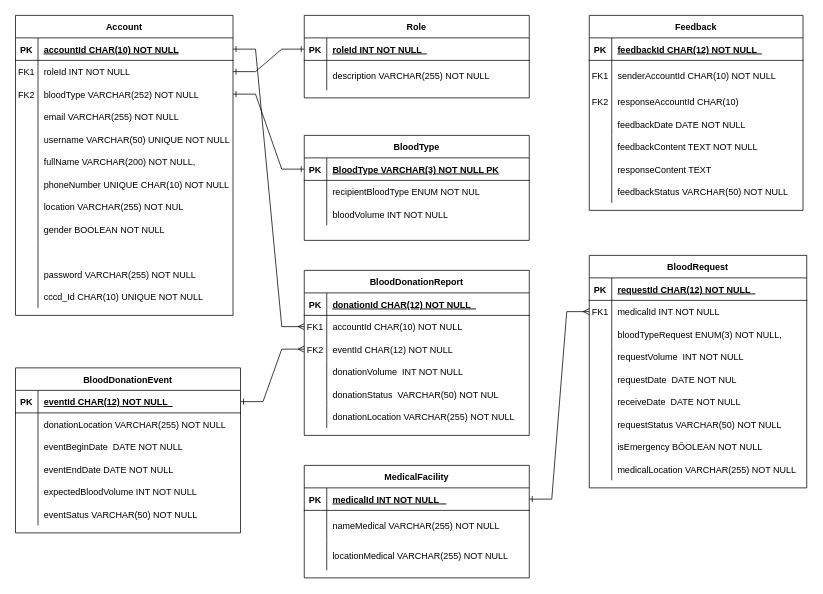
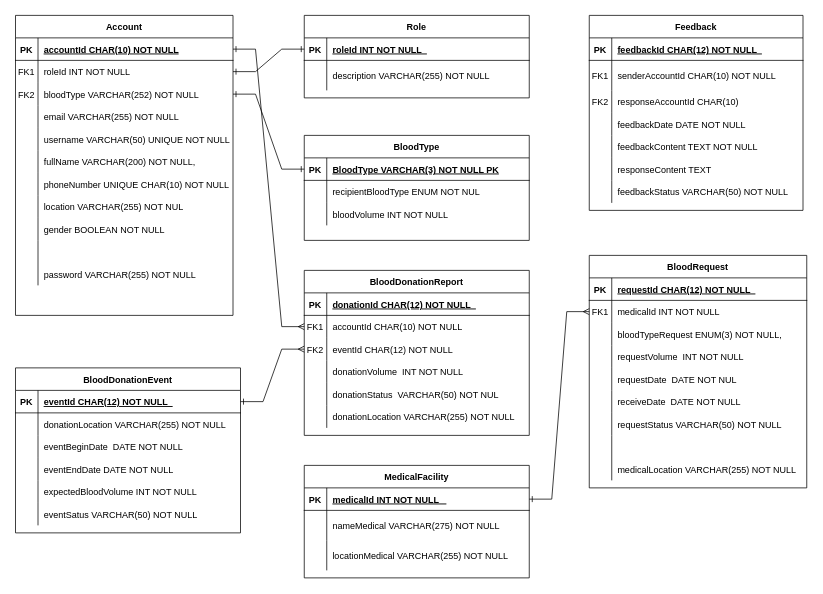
(135, 297) -> none
(709, 447) -> none
(410, 526) -> (410, 526)
